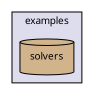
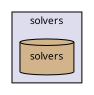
(47, 21) -> (47, 21)
